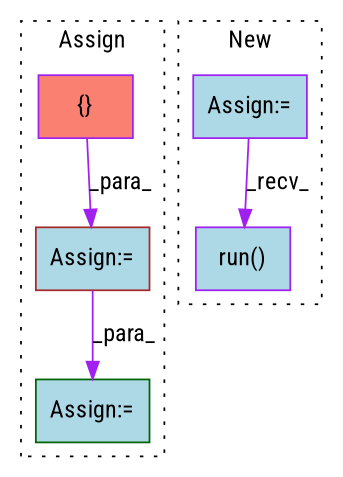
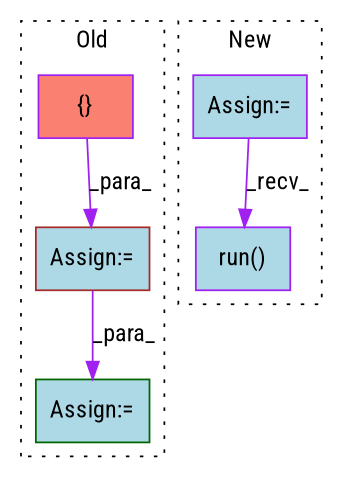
(93, 41) -> (93, 41)
